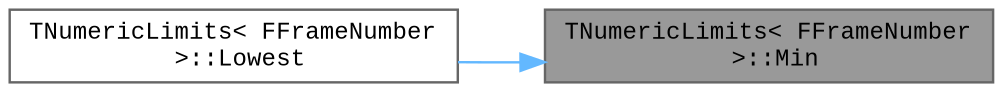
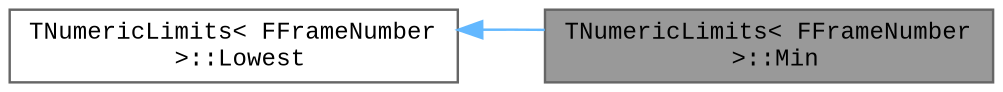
(489, 62) -> (514, 30)
